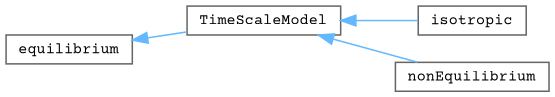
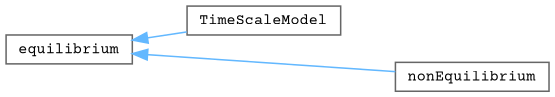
(472, 21) -> none
(375, 51) -> (272, 63)
